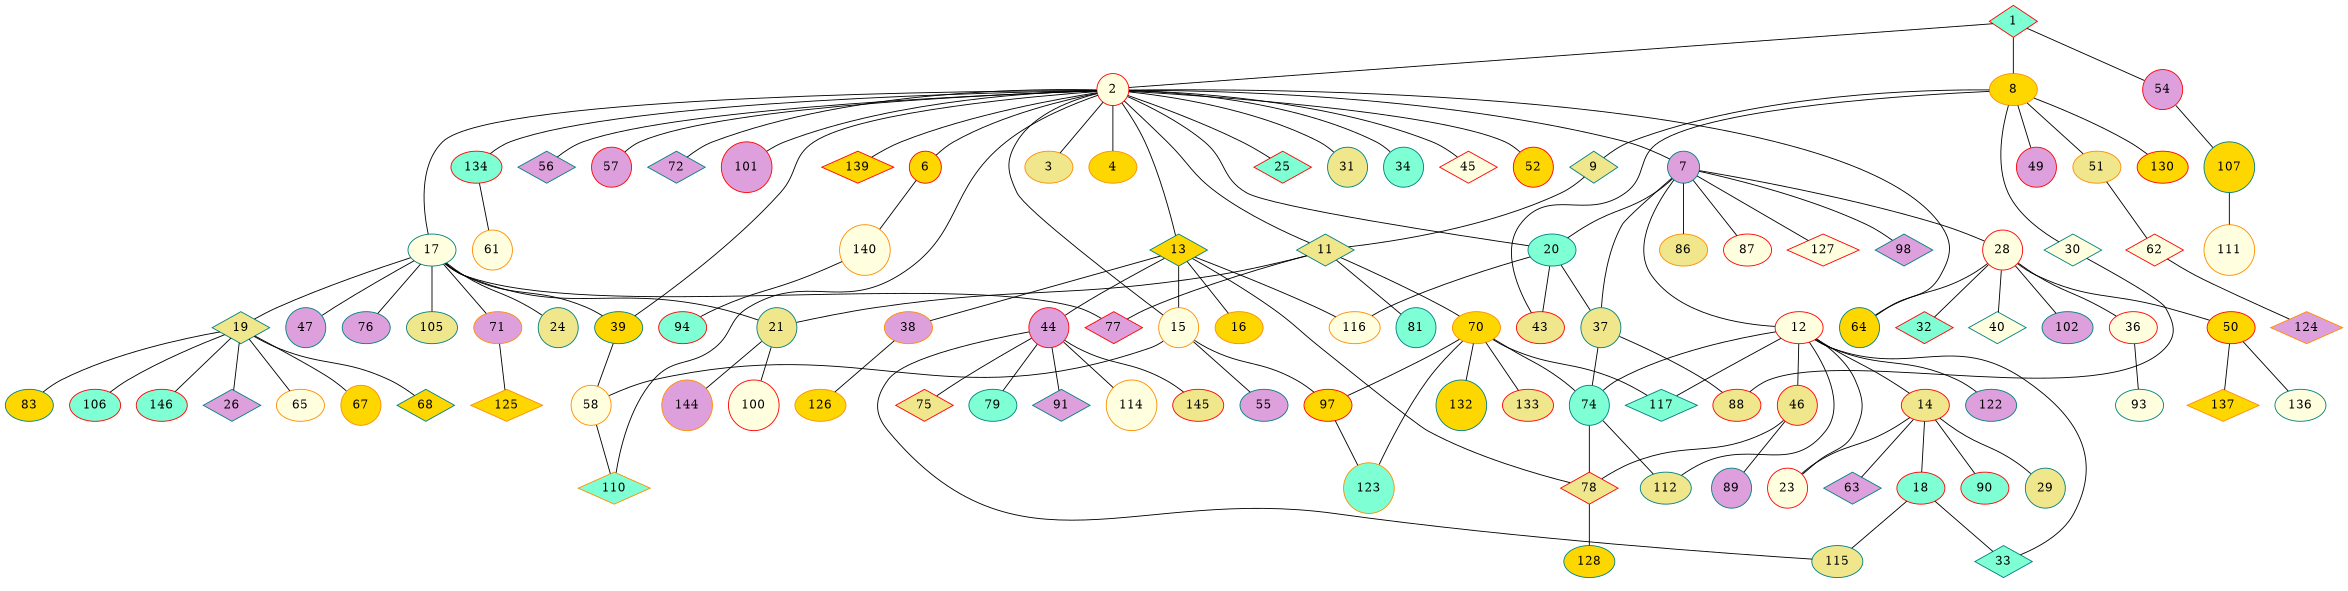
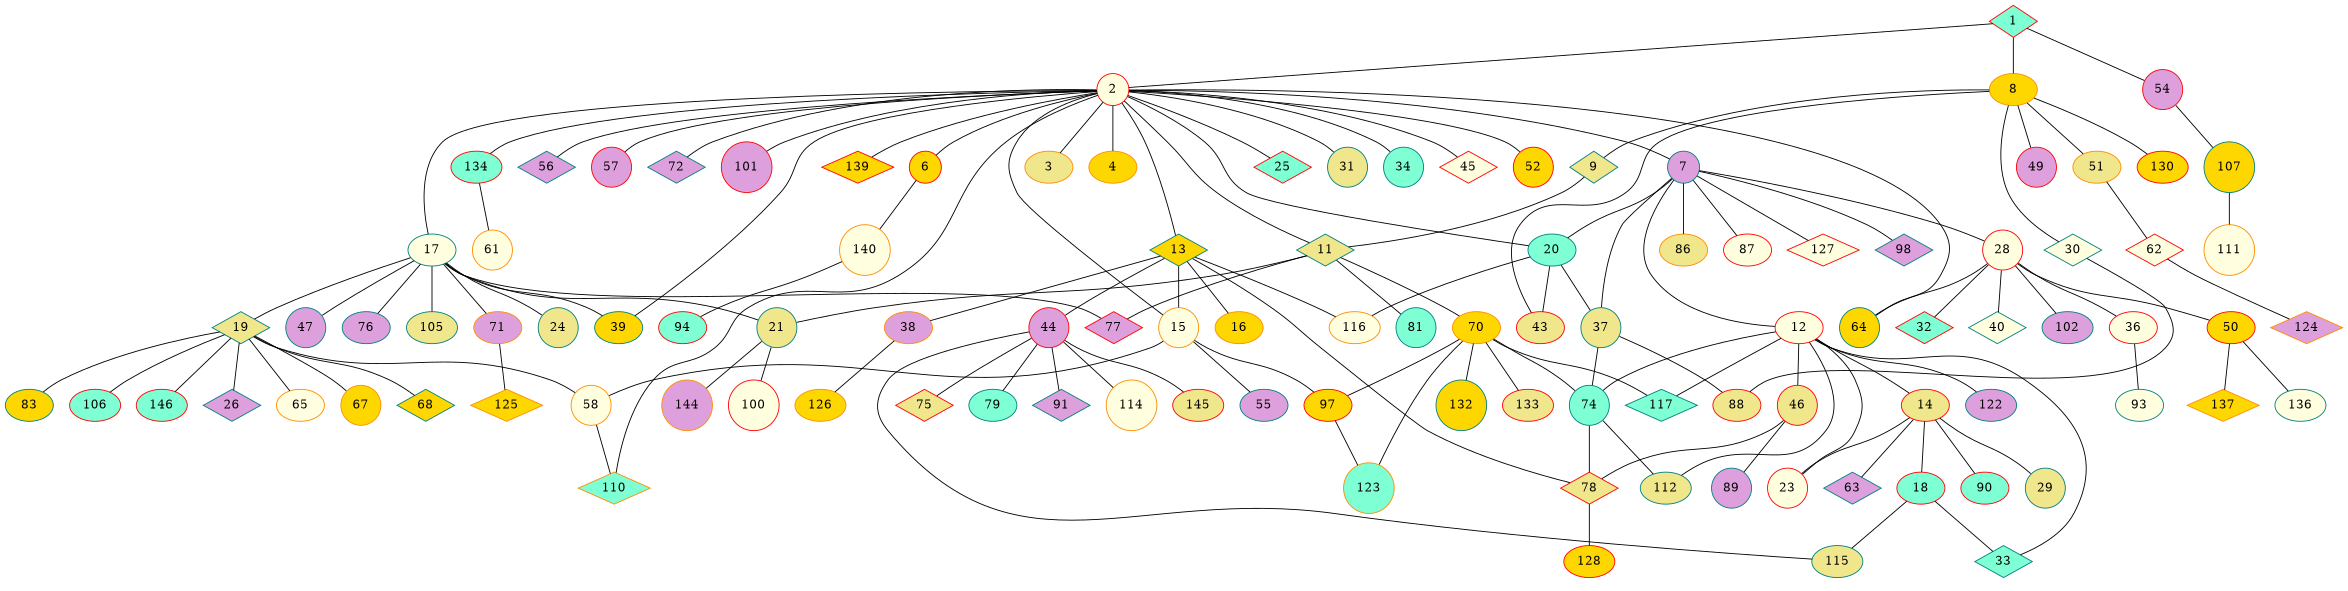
(606, 365) -> (415, 363)
(1589, 562) -> (1589, 562)
